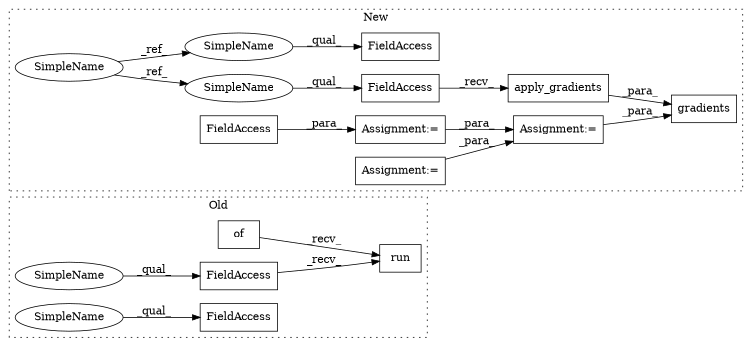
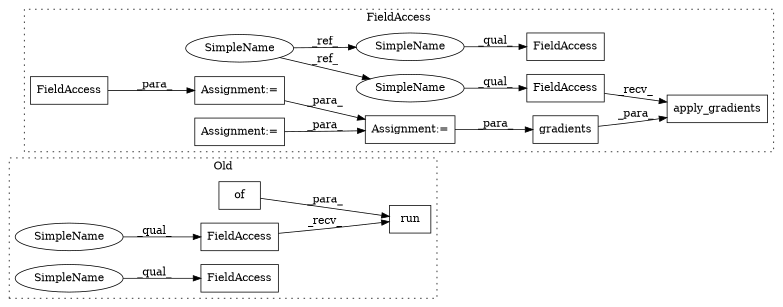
(376, 18) -> (399, 18)
(636, 99) -> (629, 123)
(324, 240) -> (325, 200)
